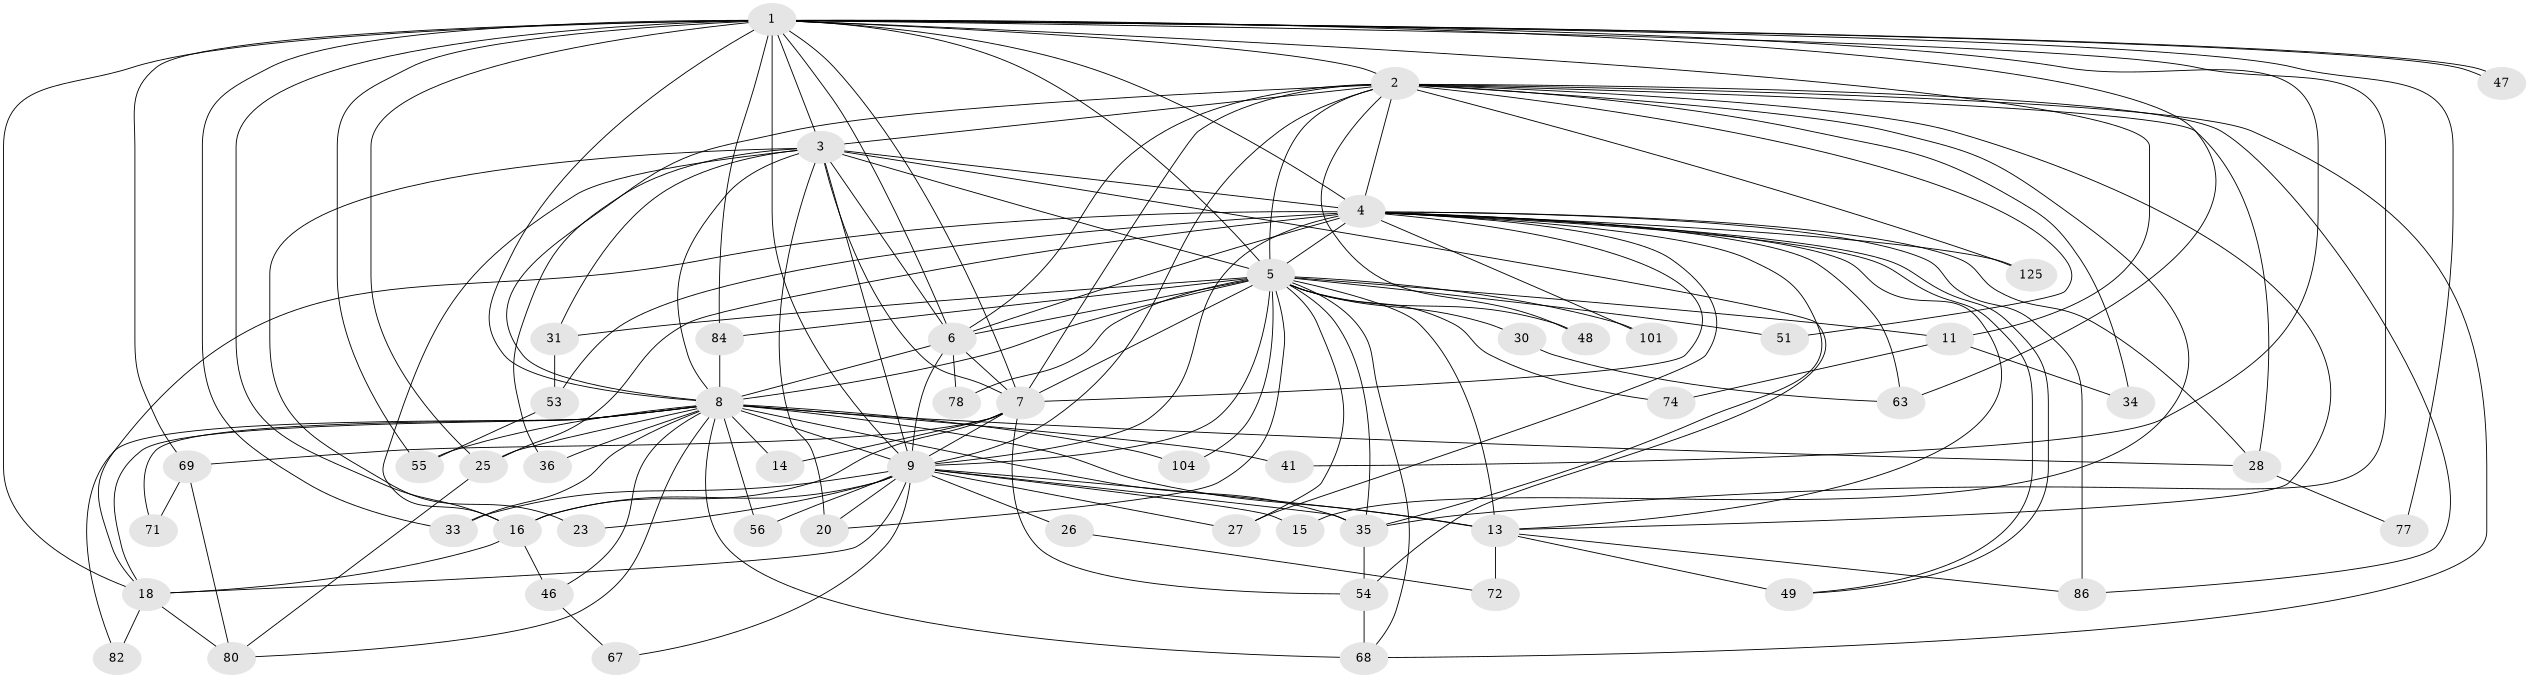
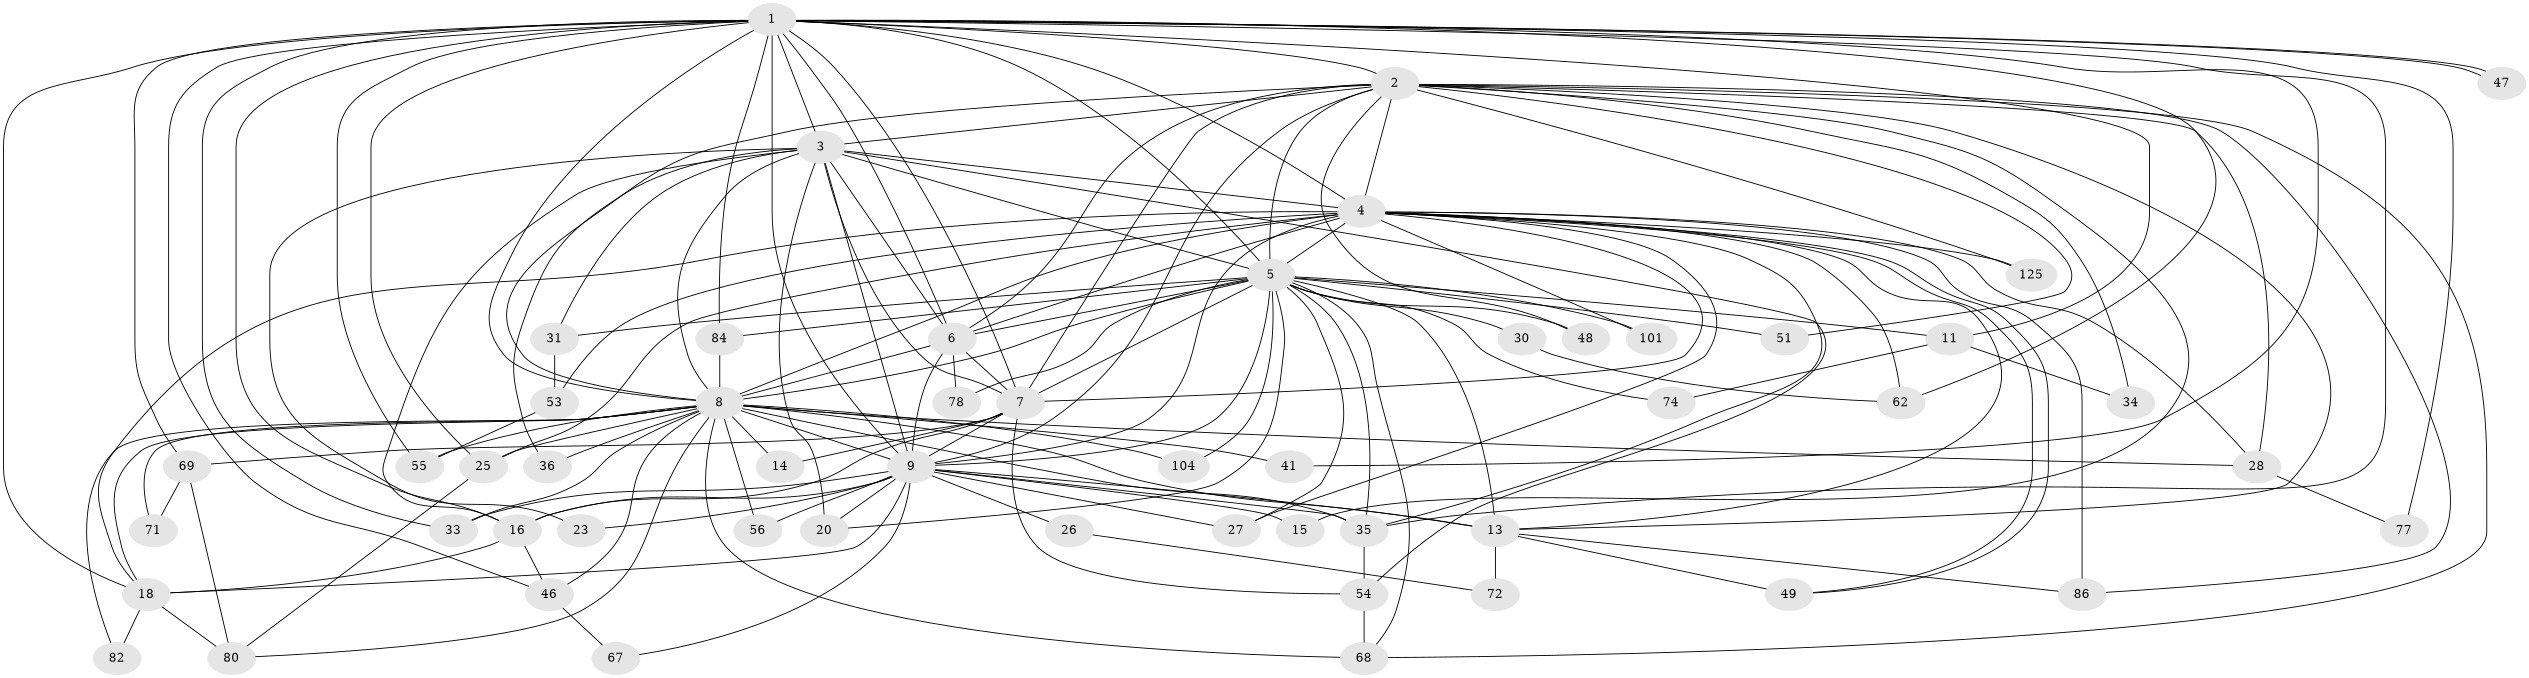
none -> (169, 159)
none -> (1017, 284)
(1901, 403) -> (1901, 403)
